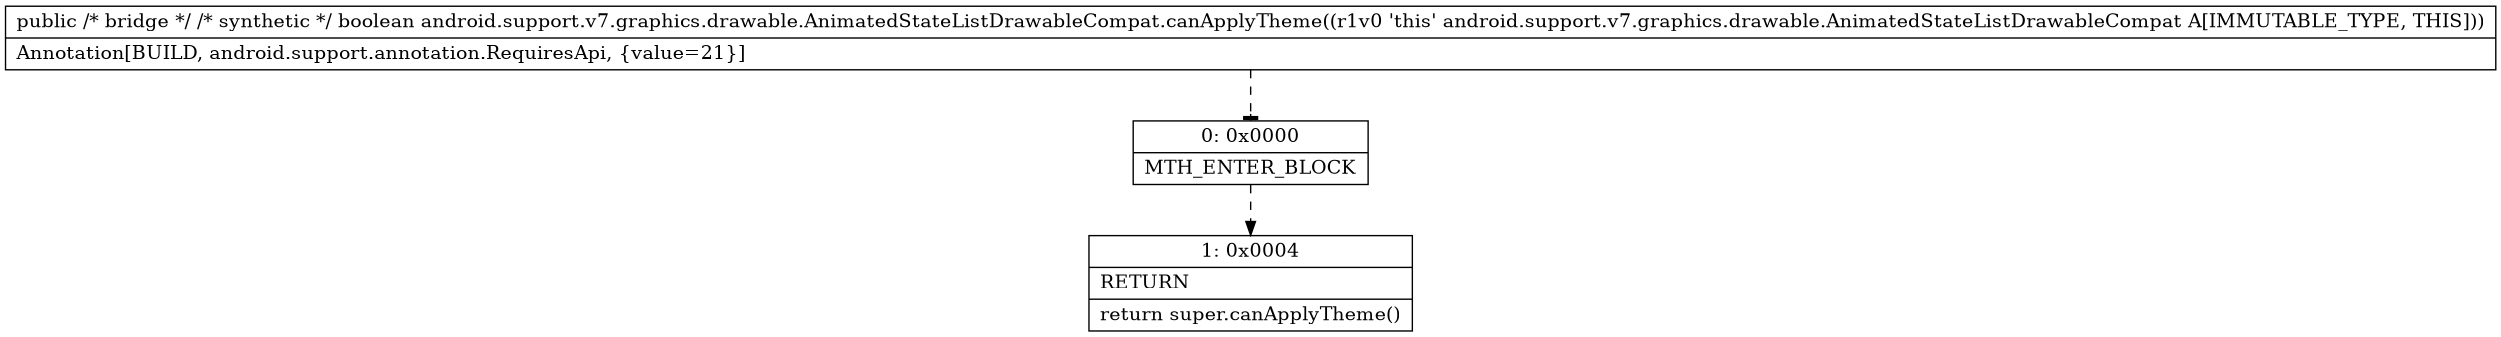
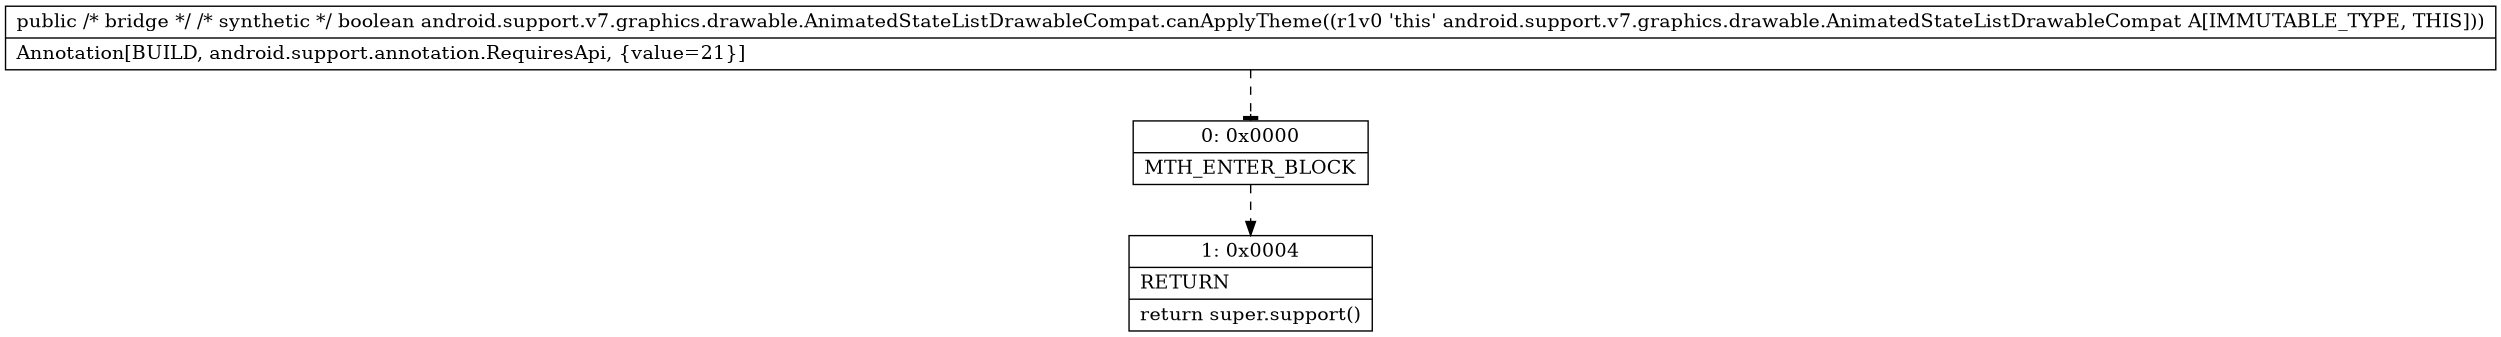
(1251, 314) -> (1251, 314)
